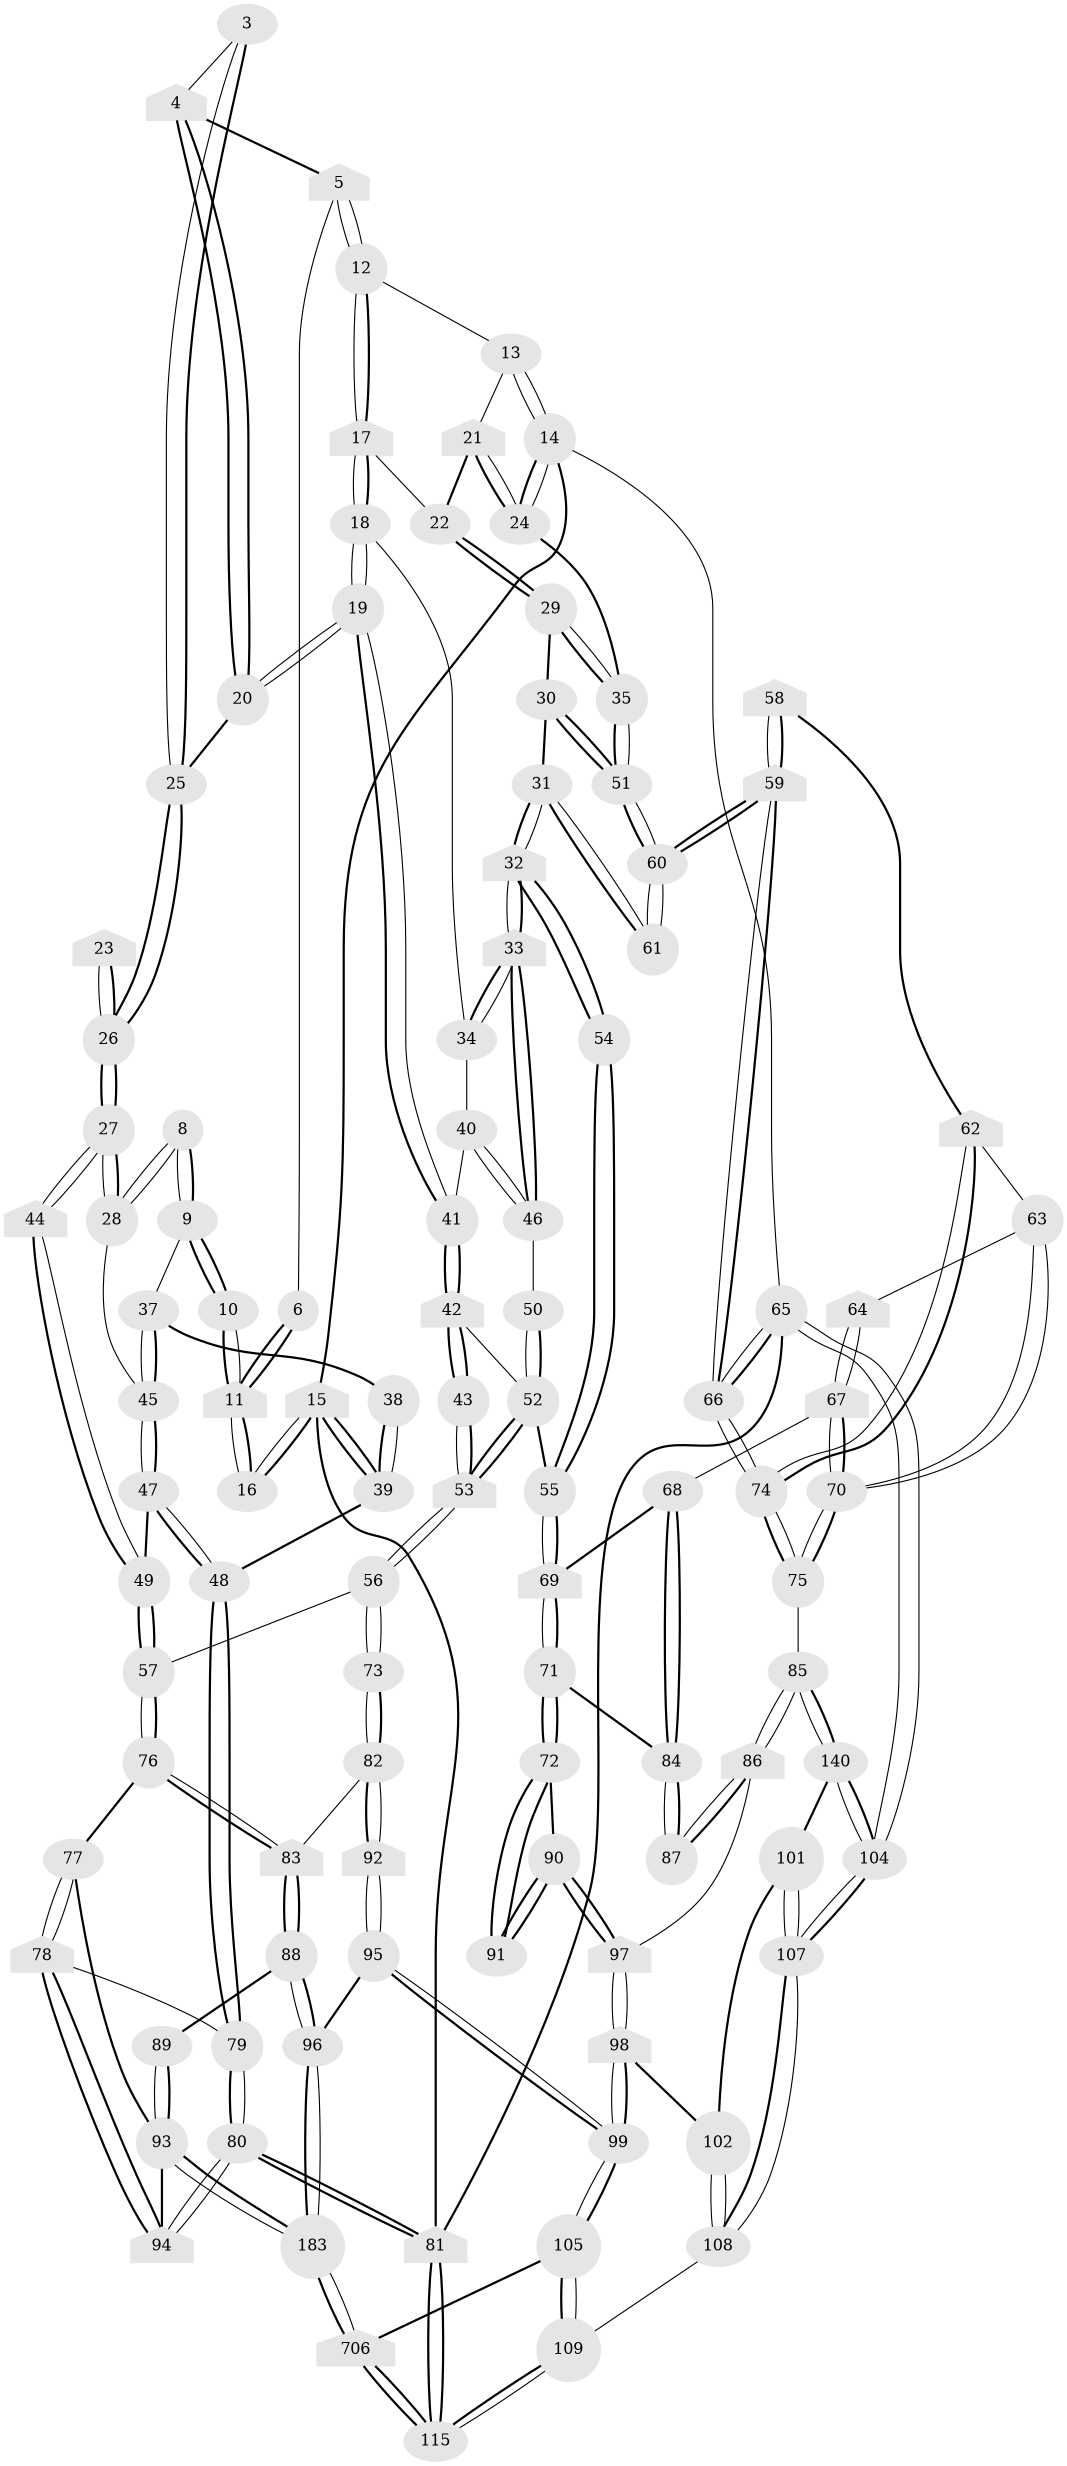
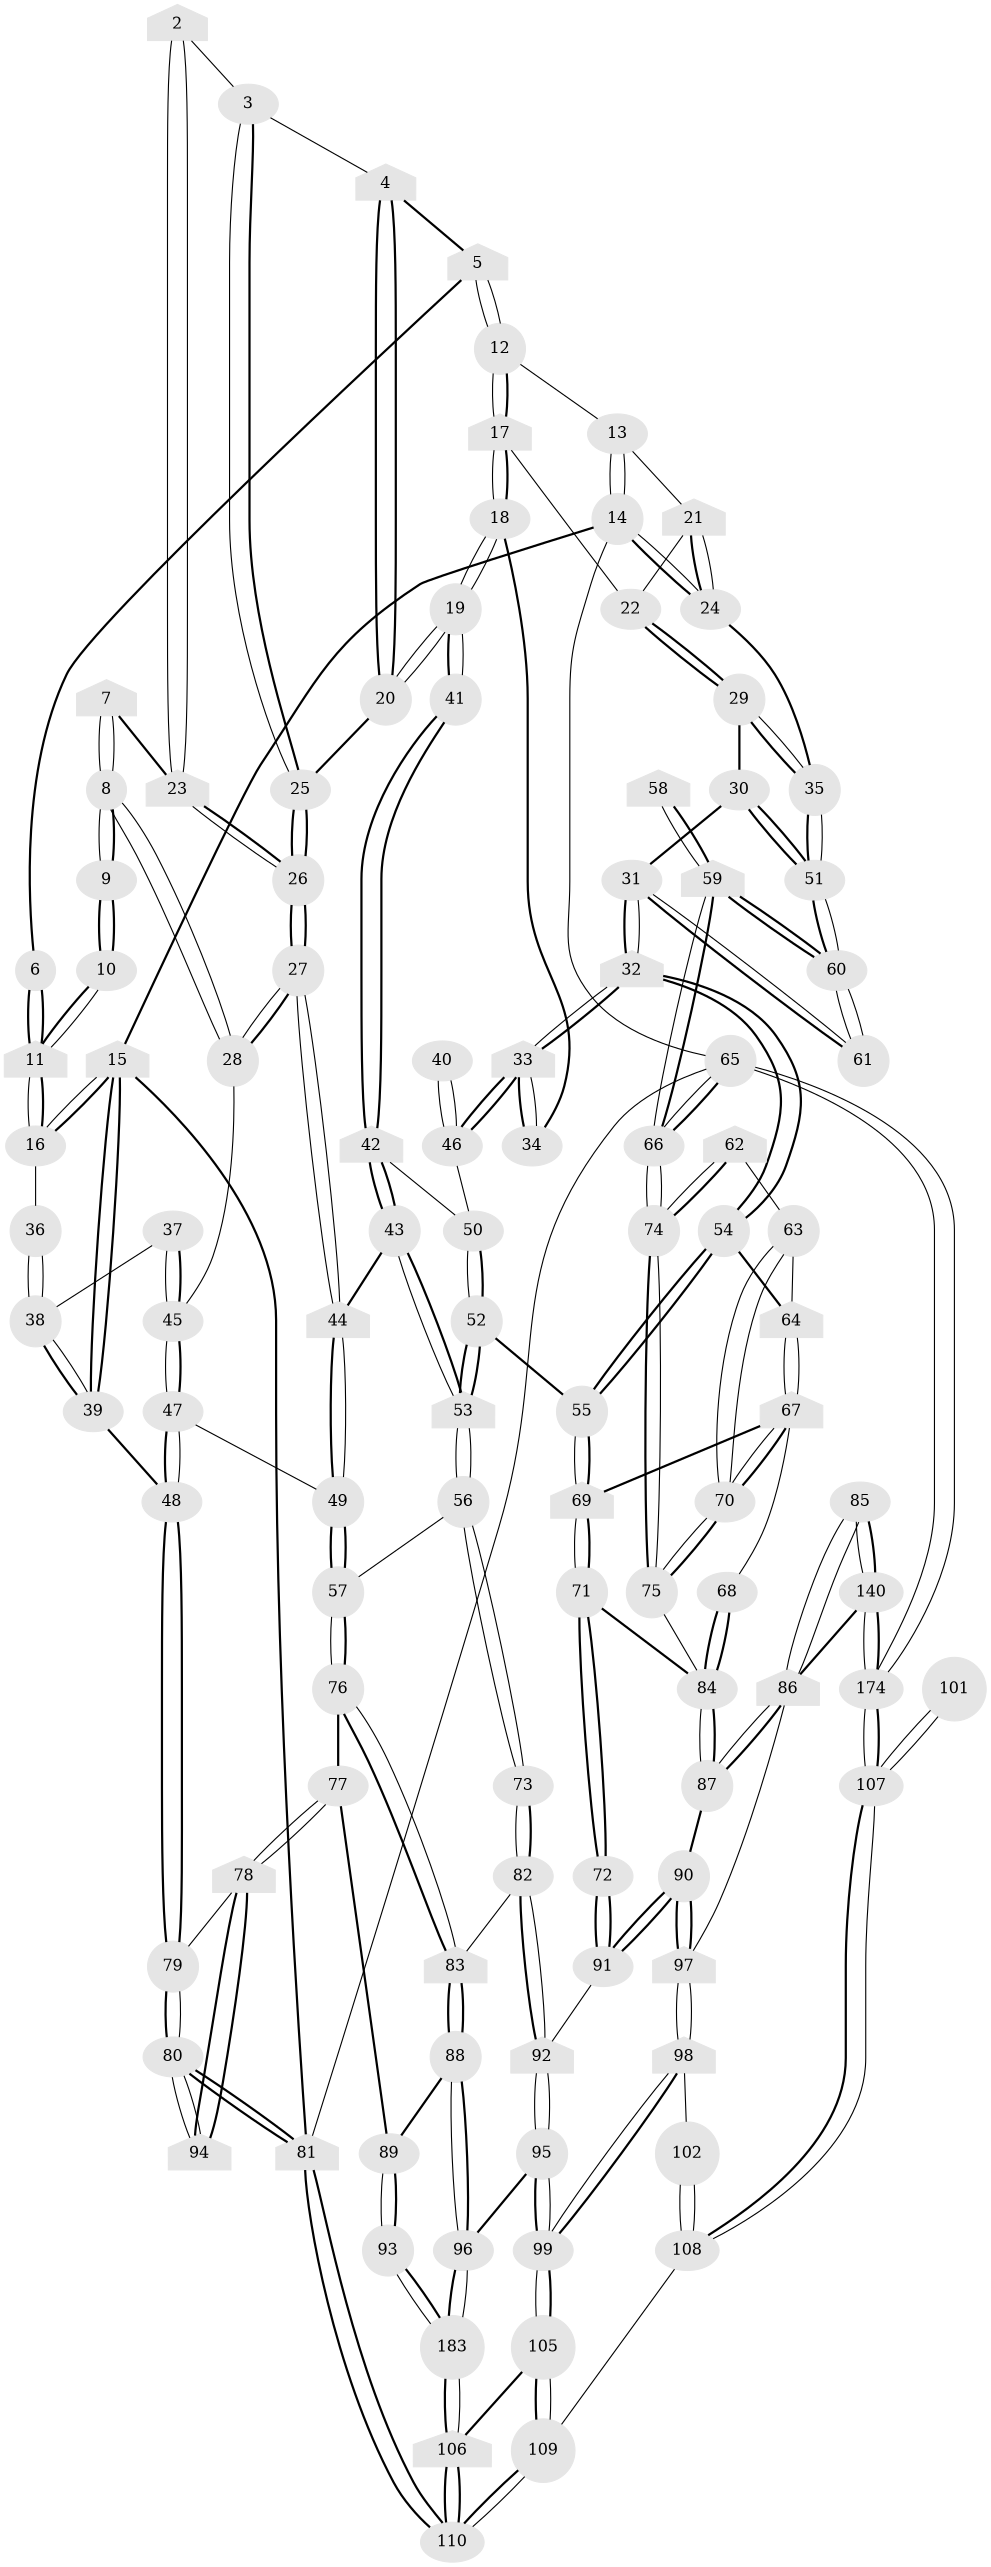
none -> (177, 24)
(457, 480) -> (670, 553)
none -> (107, 700)
(299, 743) -> (158, 570)
(452, 770) -> (528, 838)
(900, 903) -> none
(467, 1085) -> none
(460, 1173) -> none
none -> (36, 1231)
(168, 1266) -> none
none -> (365, 1279)
none -> (760, 1279)
(491, 1355) -> (423, 1189)
(282, 1356) -> (102, 1278)
(616, 1533) -> (682, 1459)
(147, 1534) -> (256, 1457)
(798, 1630) -> (680, 1642)
(598, 1746) -> (493, 1548)
(816, 1806) -> (828, 1642)
(552, 1808) -> (696, 1831)
(875, 1859) -> (871, 1689)
(733, 1995) -> none
(101, 2004) -> (361, 1954)
none -> (572, 2013)
(666, 2092) -> (685, 2098)
(162, 2198) -> none
(356, 2350) -> (452, 2451)
(436, 2441) -> (452, 2542)
